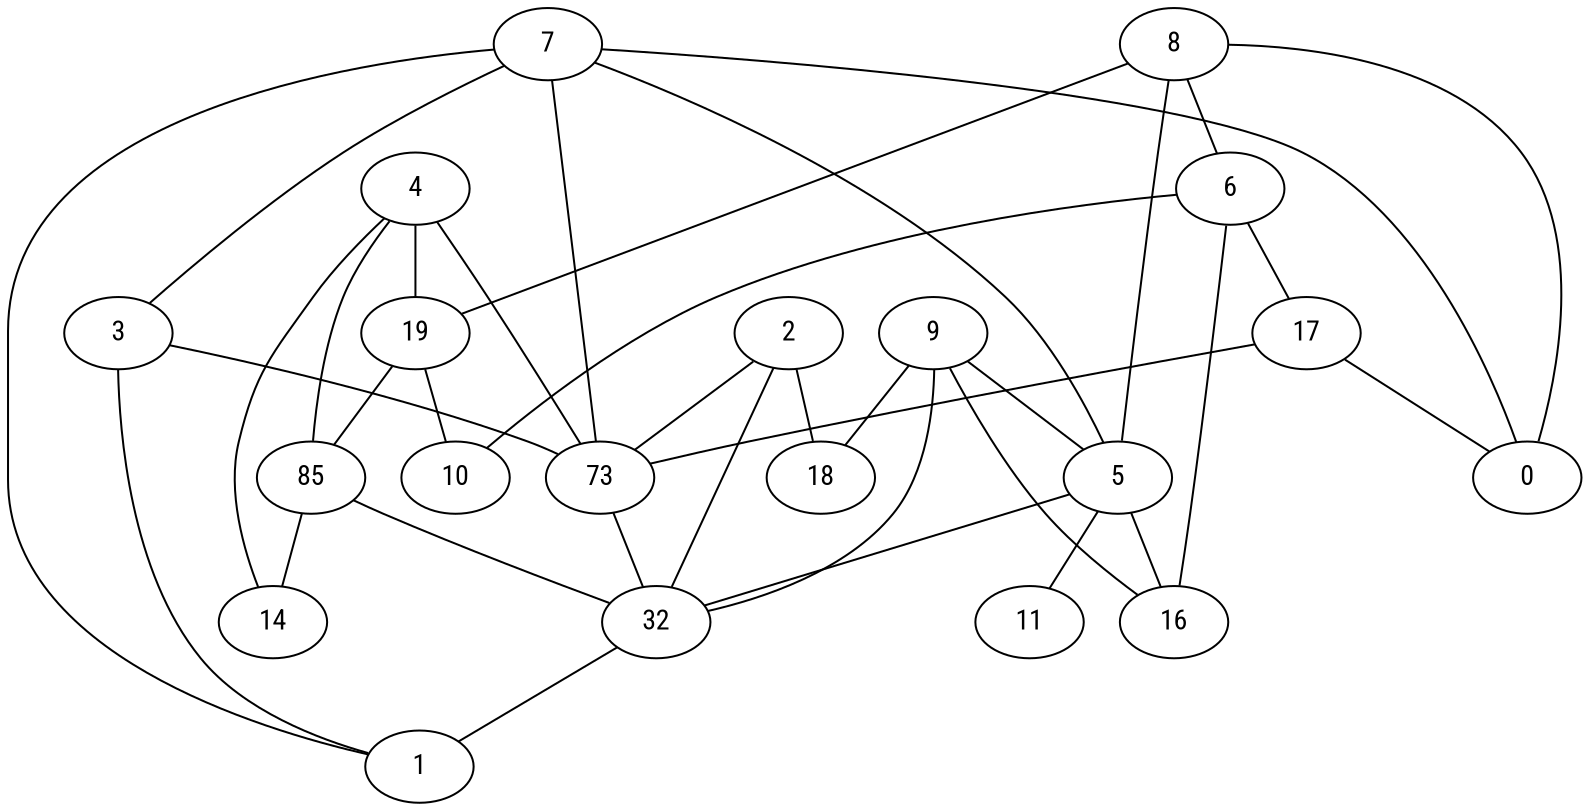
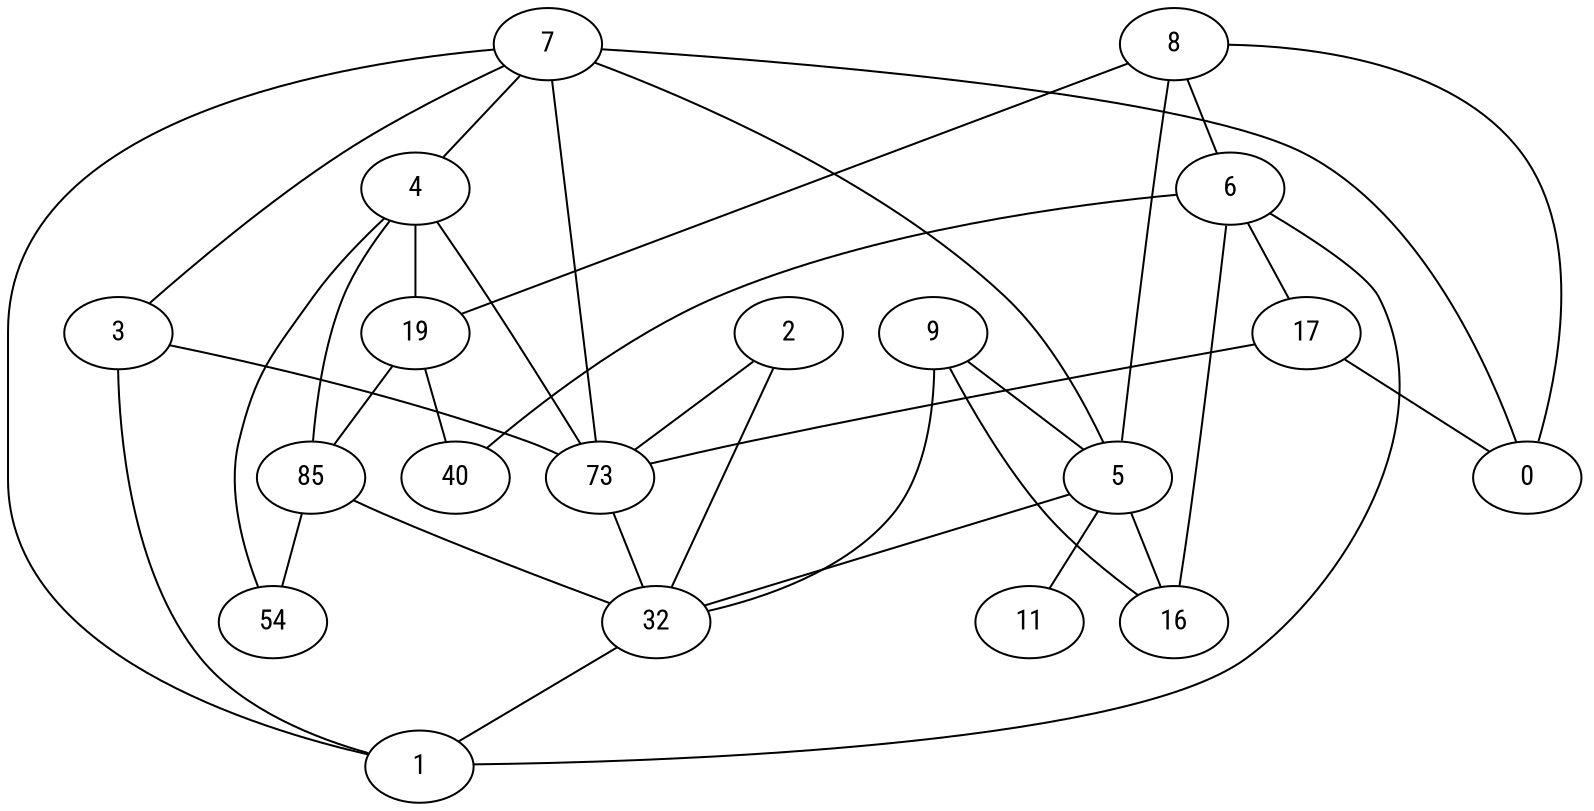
none -> (482, 116)
(456, 478) -> (456, 478)
(821, 478) -> none
(273, 622) -> (273, 622)
none -> (1138, 701)
